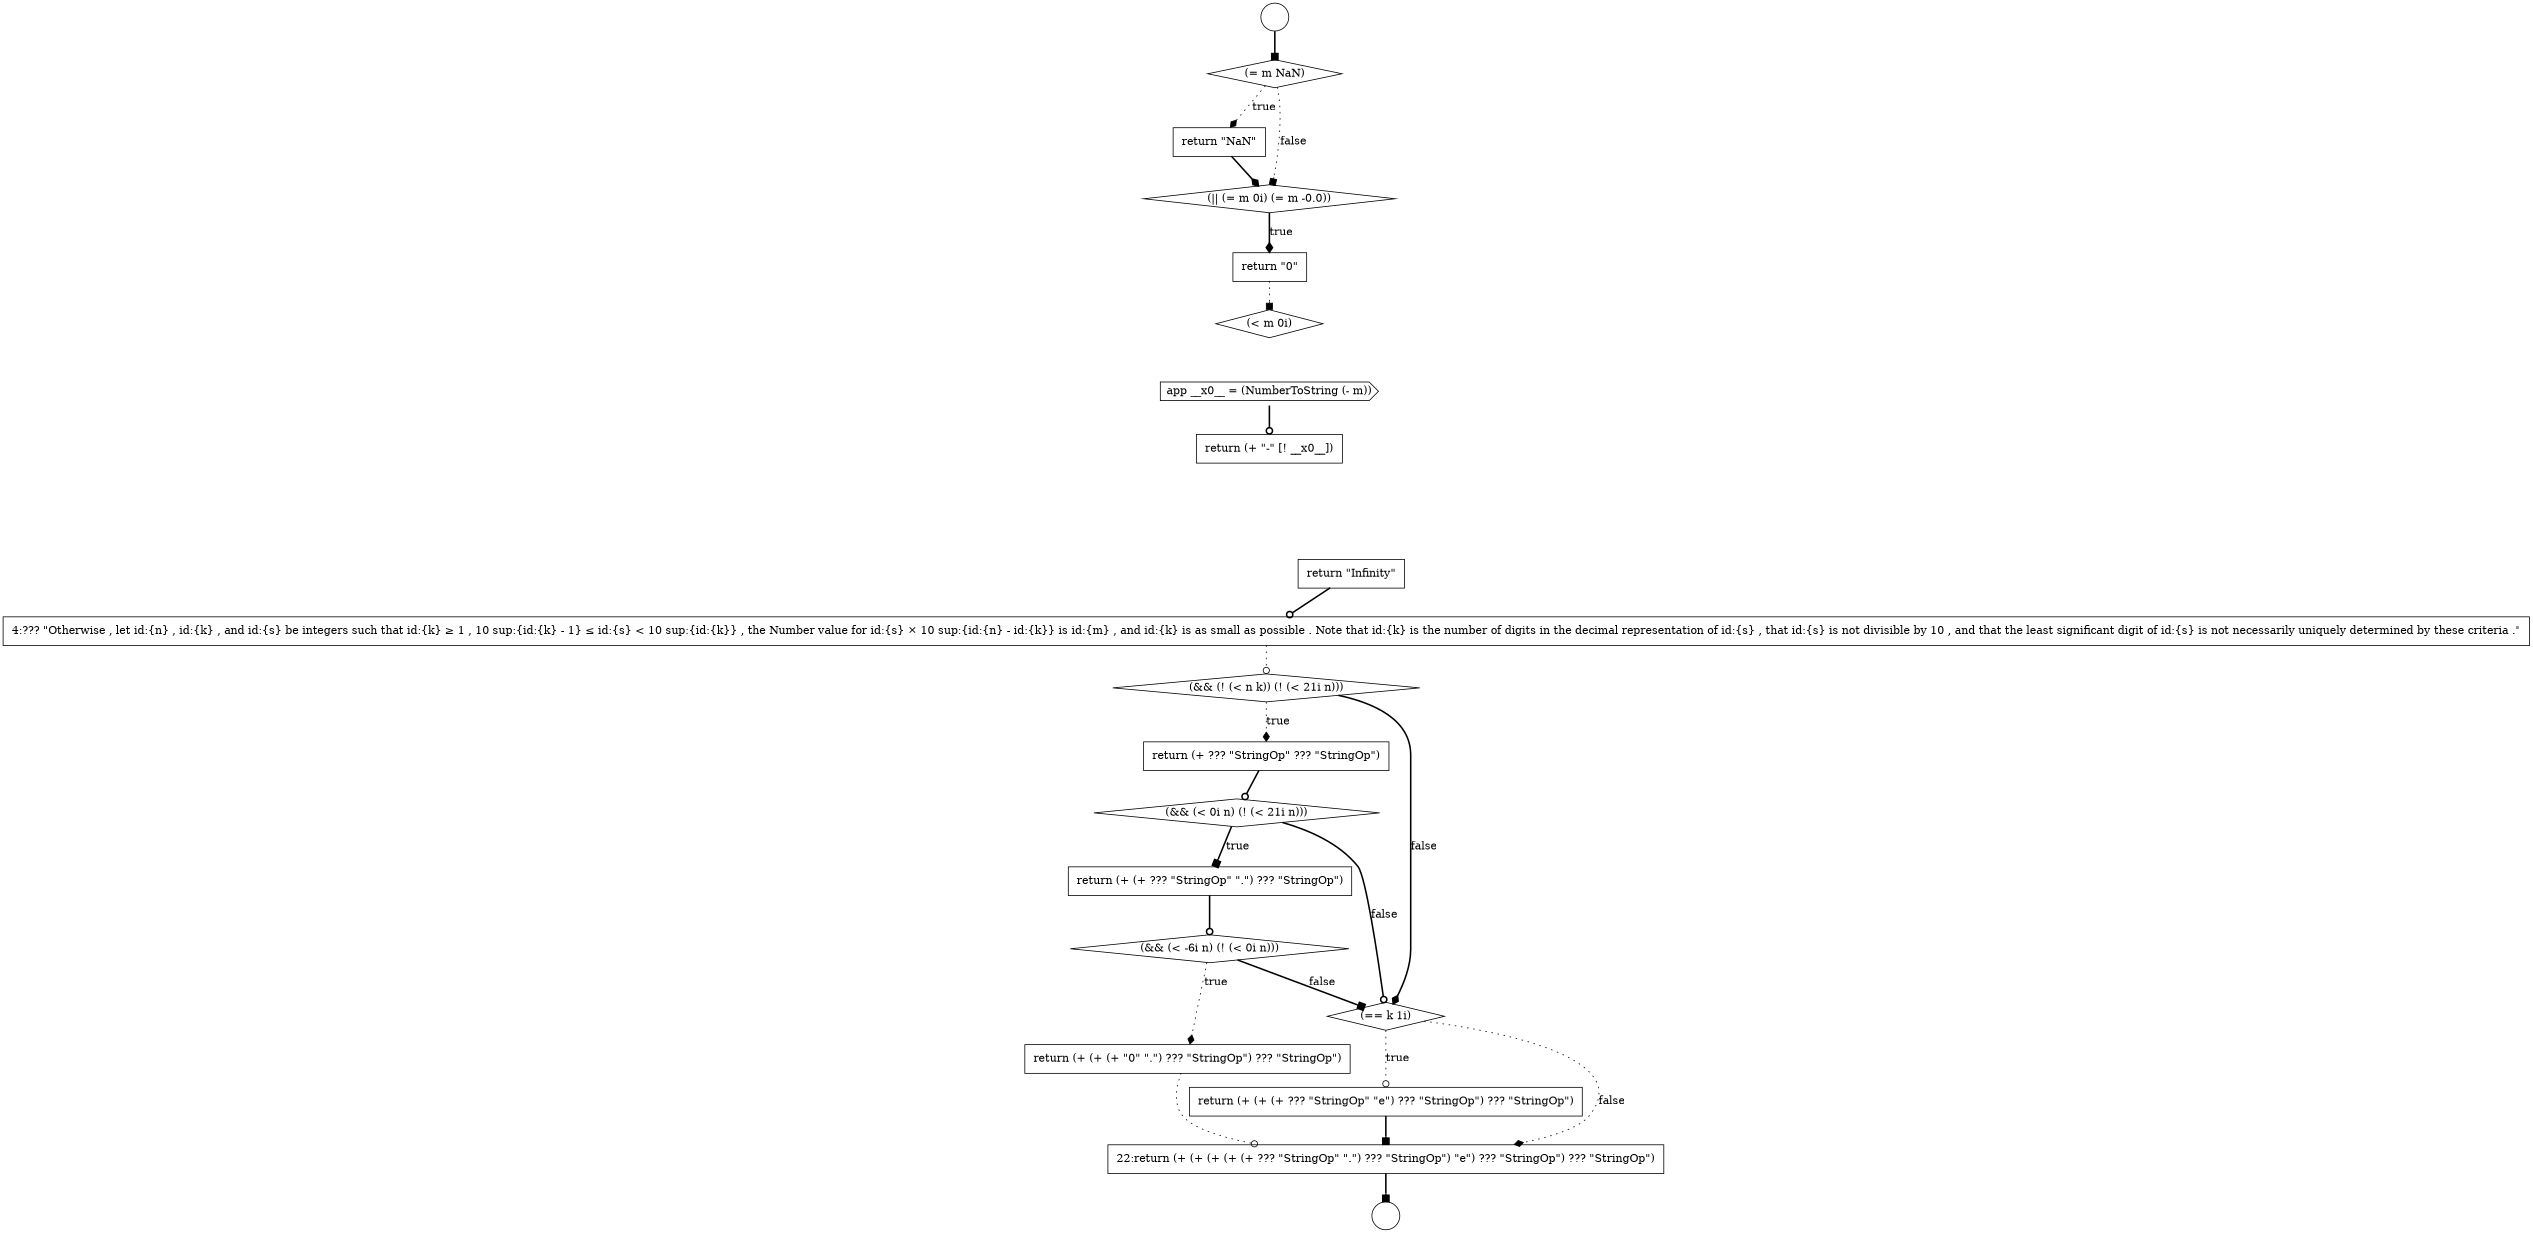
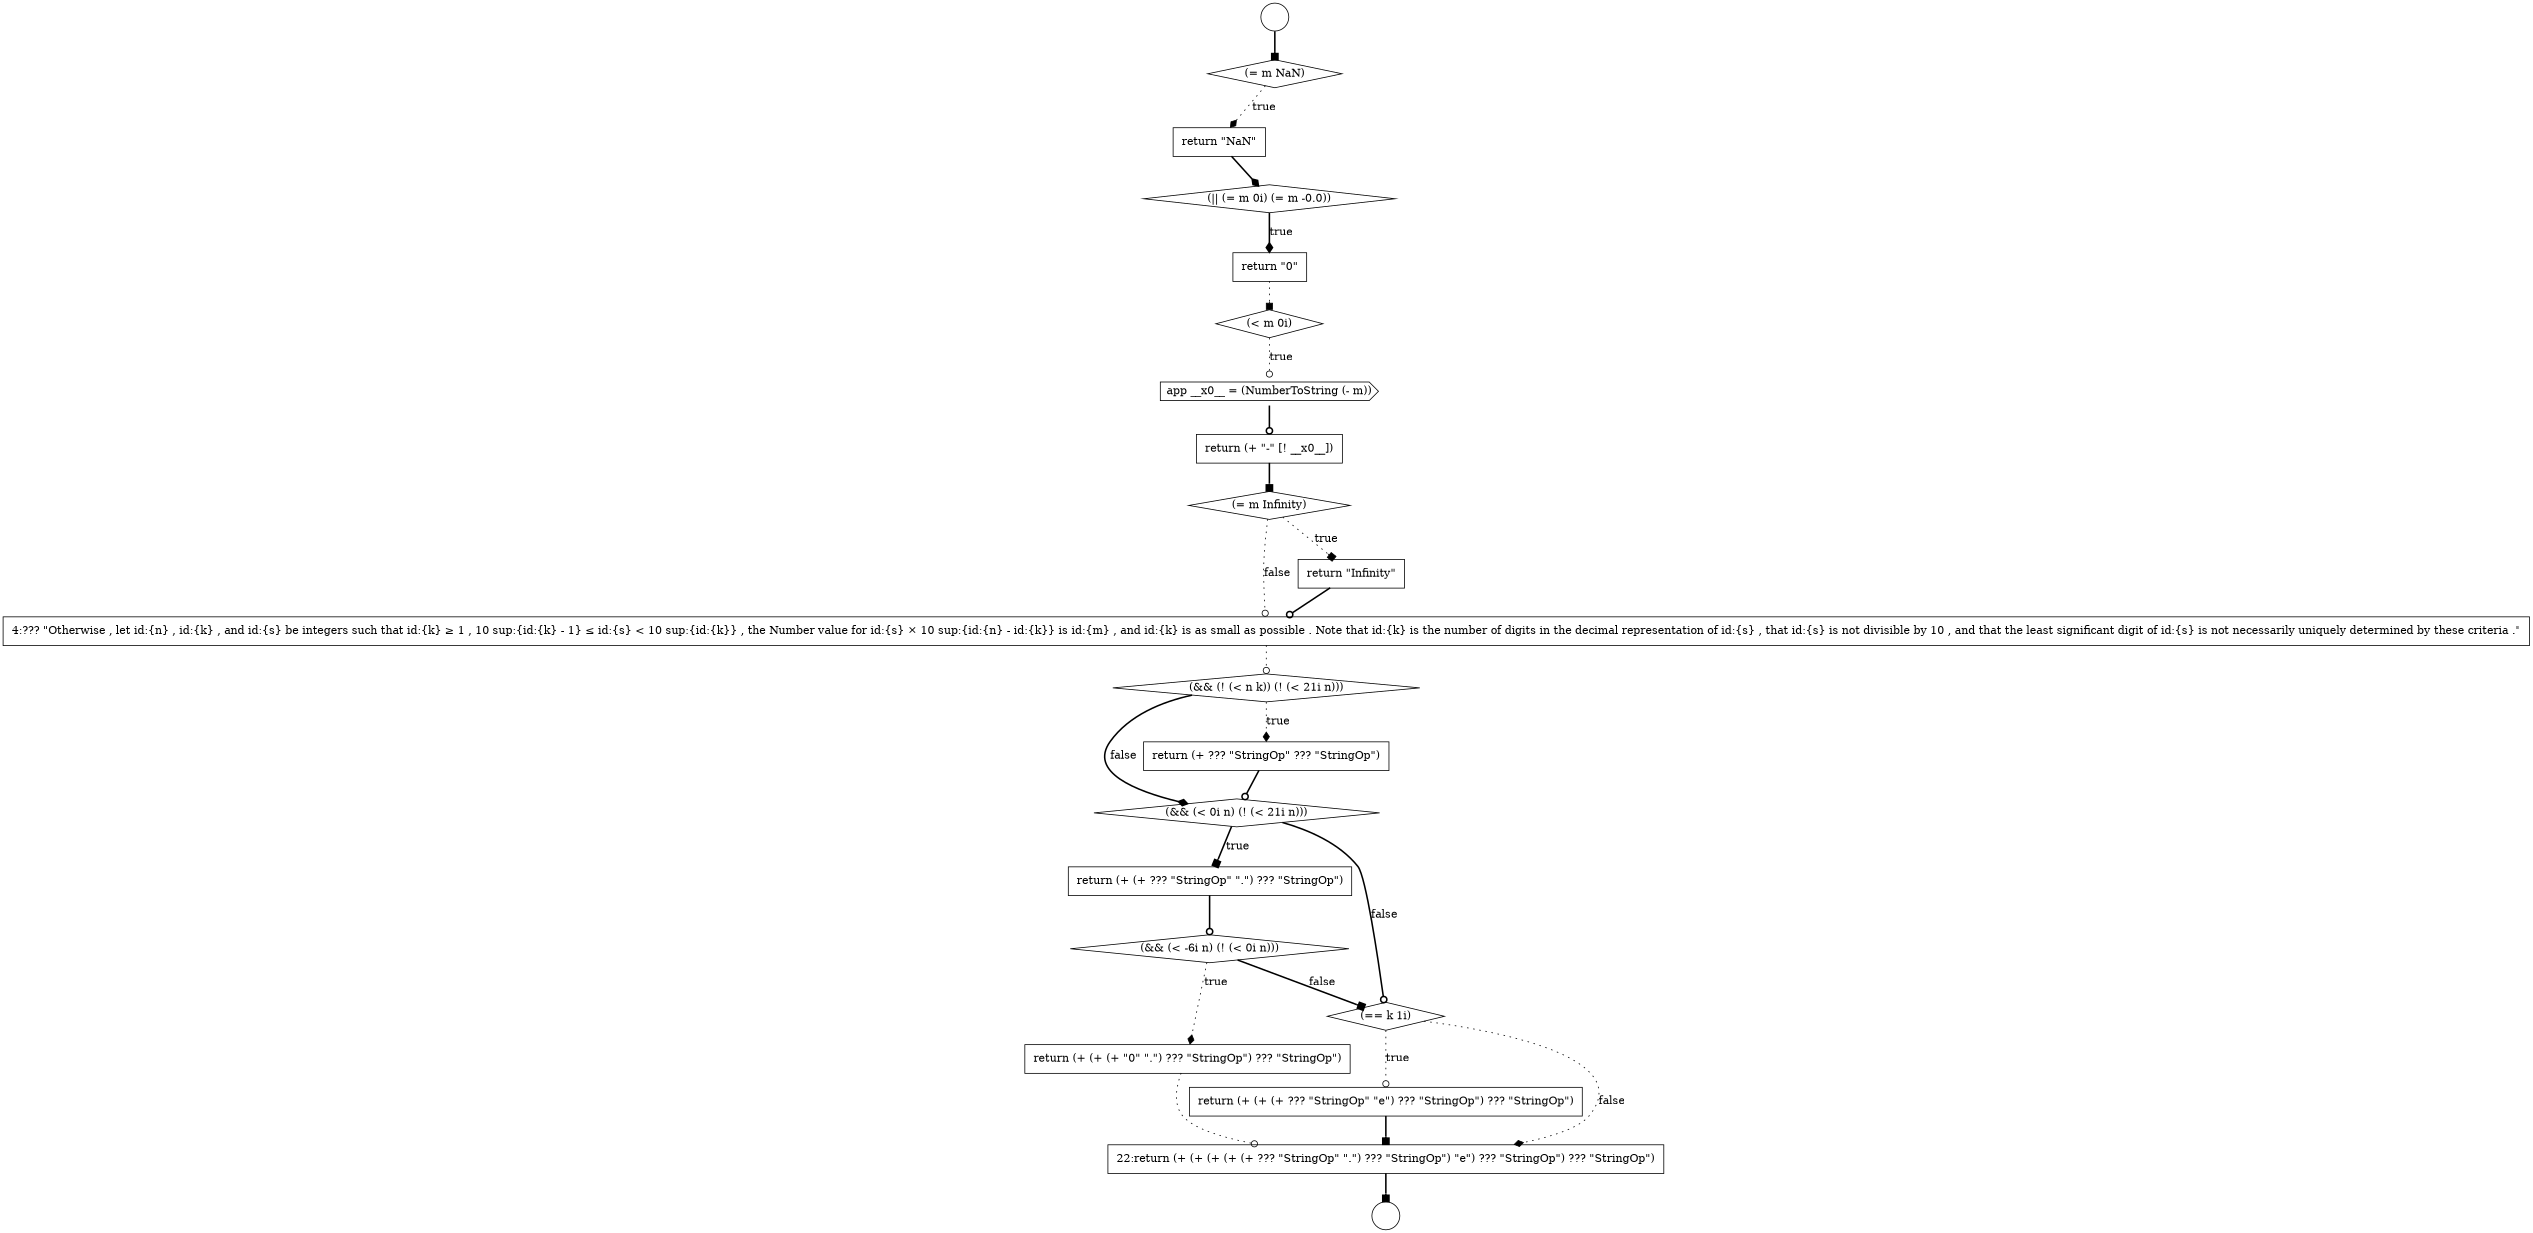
(1280, 132) -> none
none -> (1269, 354)
none -> (1269, 505)
(1411, 825) -> (1108, 746)
